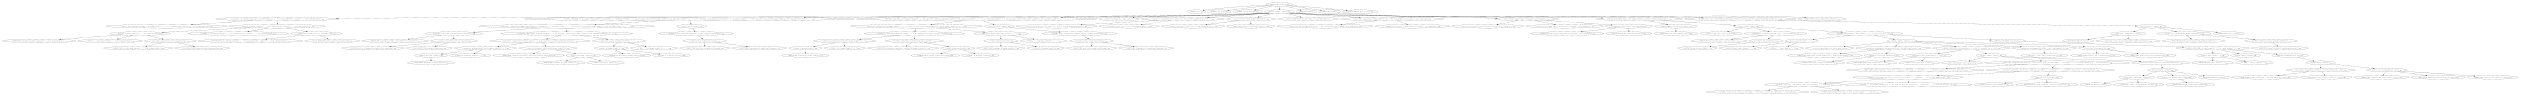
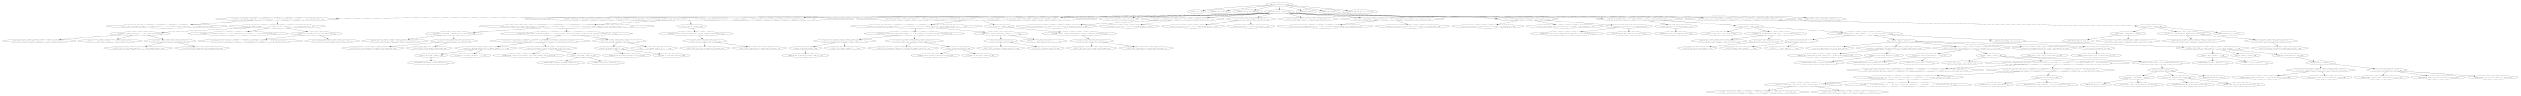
(2150, 55) -> none
none -> (2241, 85)
